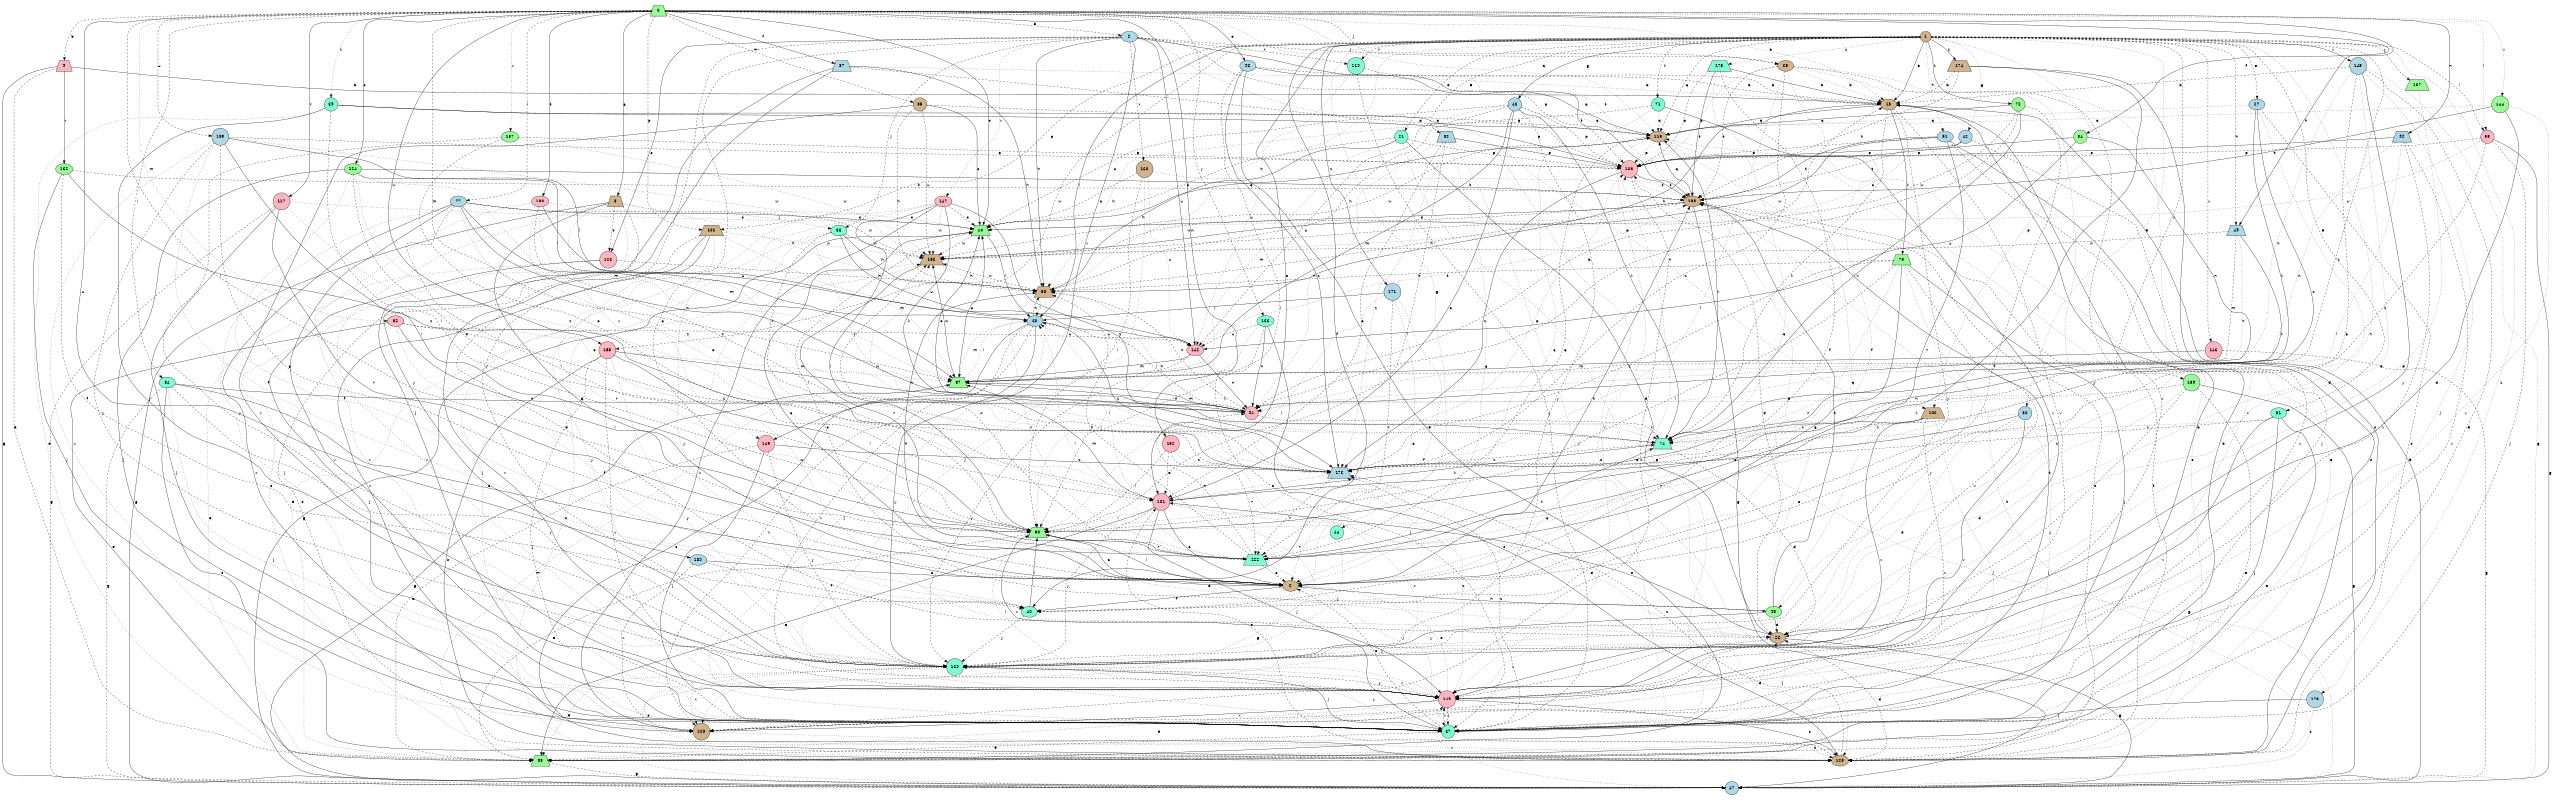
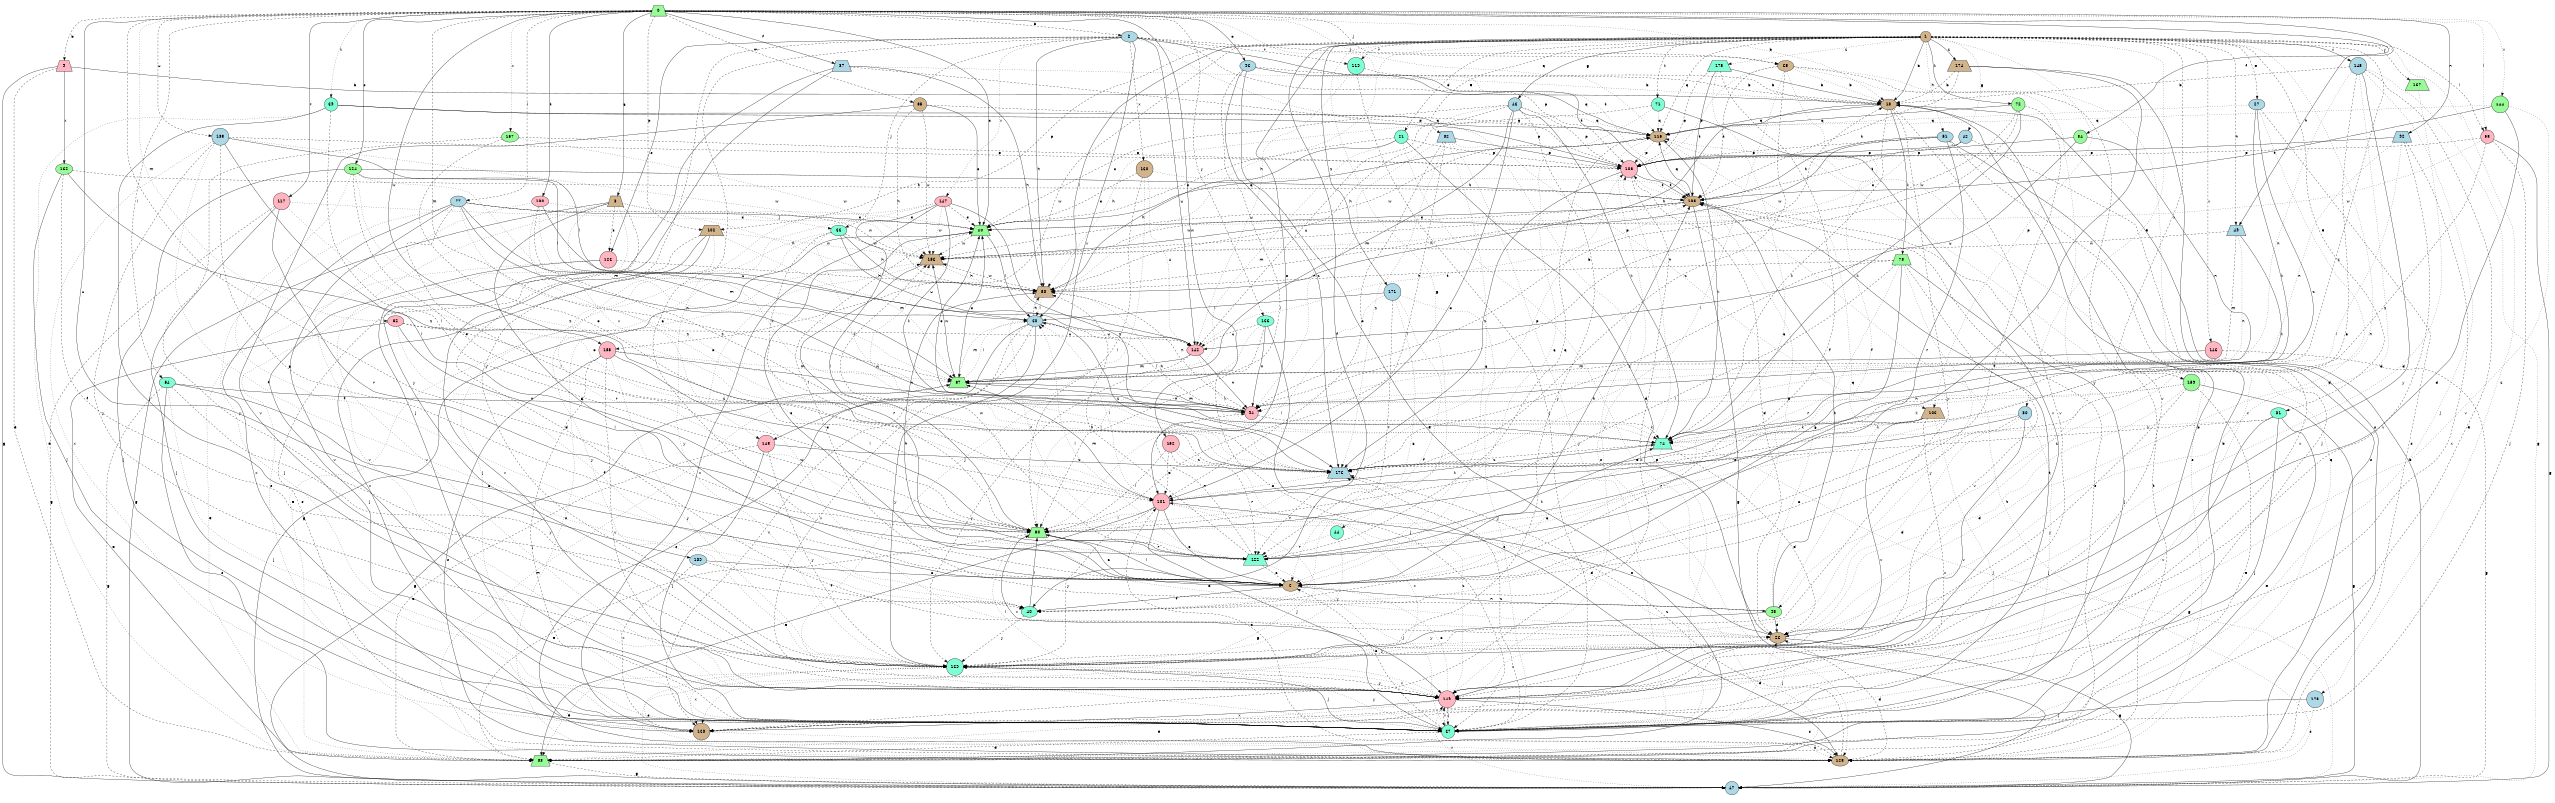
(805, 701) -> (1493, 507)
